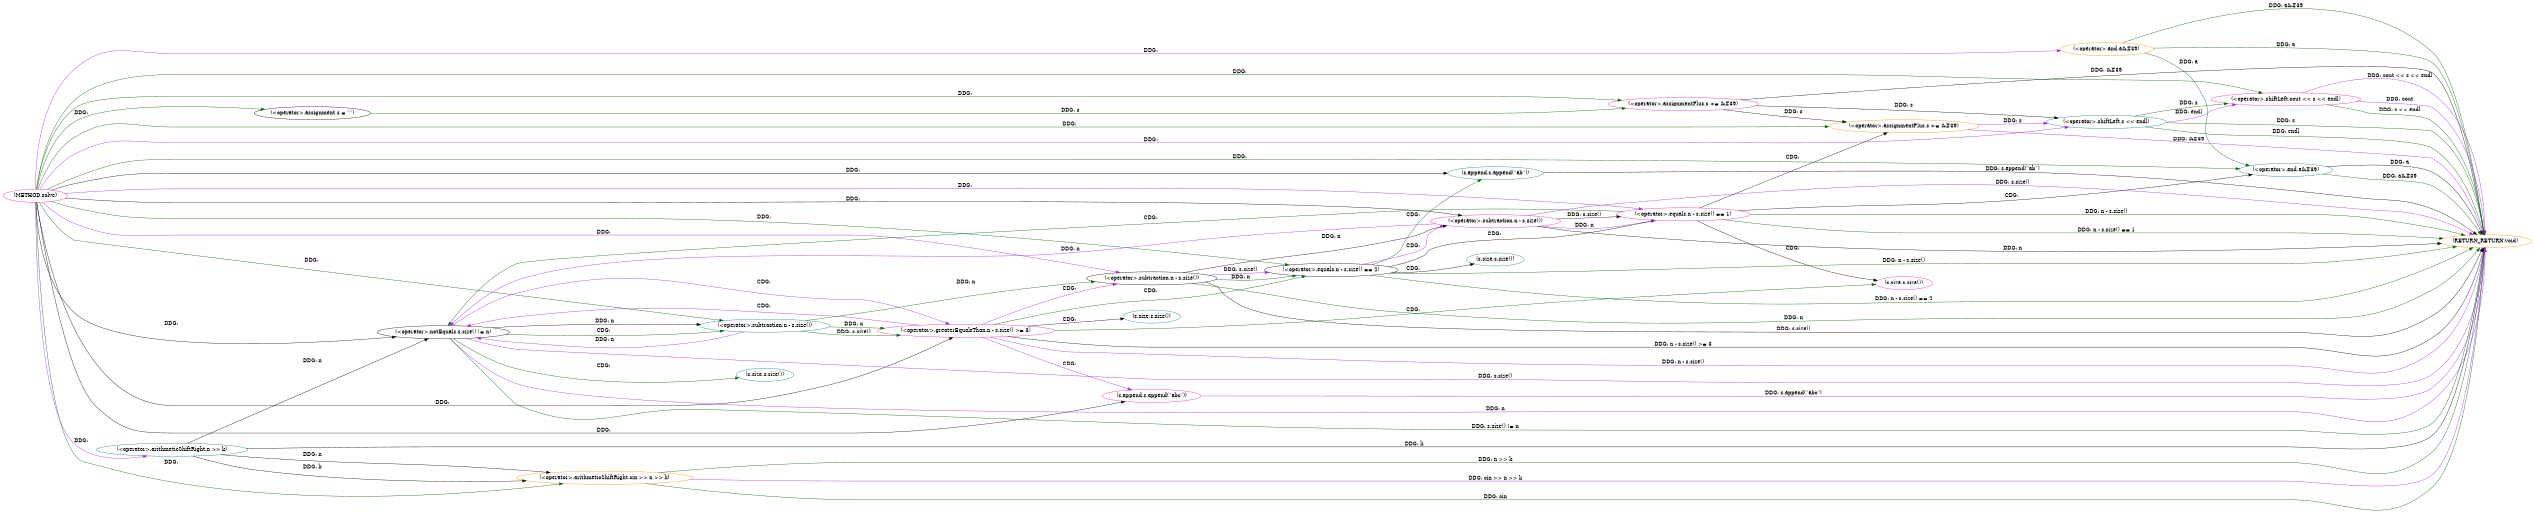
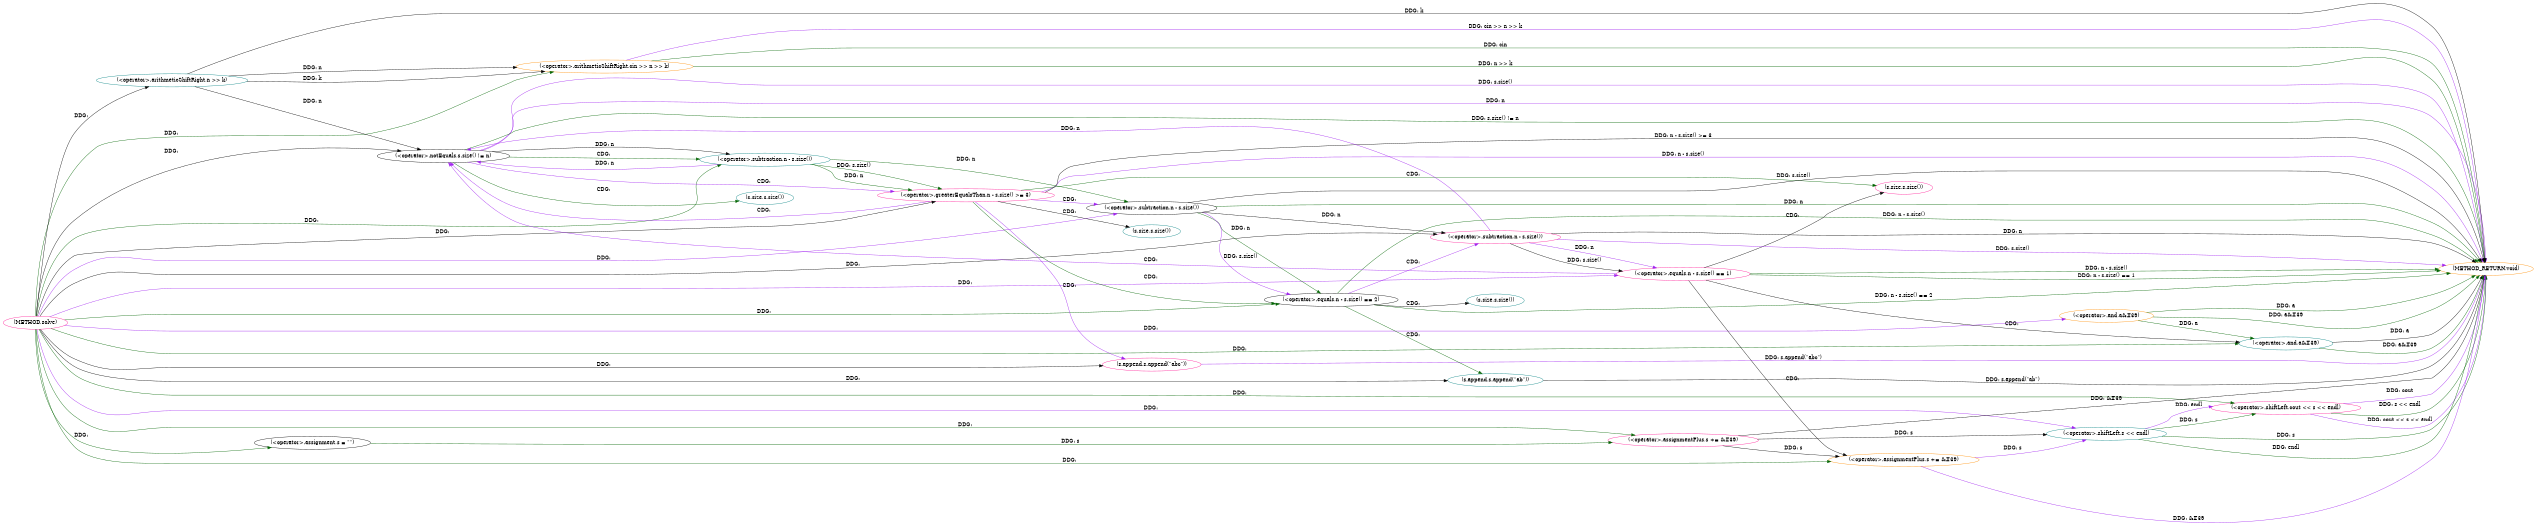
(1025, 230) -> (1081, 262)
(1518, 239) -> none
(2485, 241) -> (2486, 269)
(46, 362) -> (57, 181)
